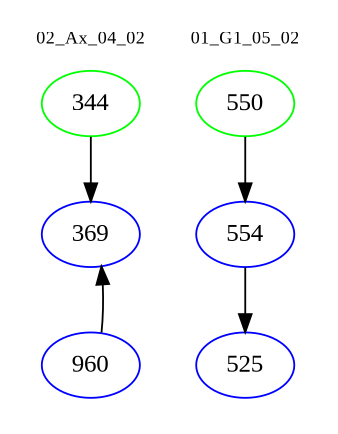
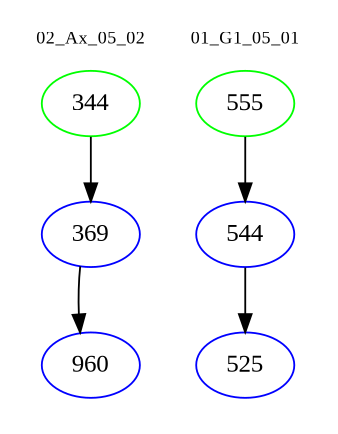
(92, 39) -> (92, 39)
(246, 39) -> (246, 39)
(245, 104) -> (245, 104)
(245, 234) -> (245, 234)
(103, 309) -> (79, 290)
